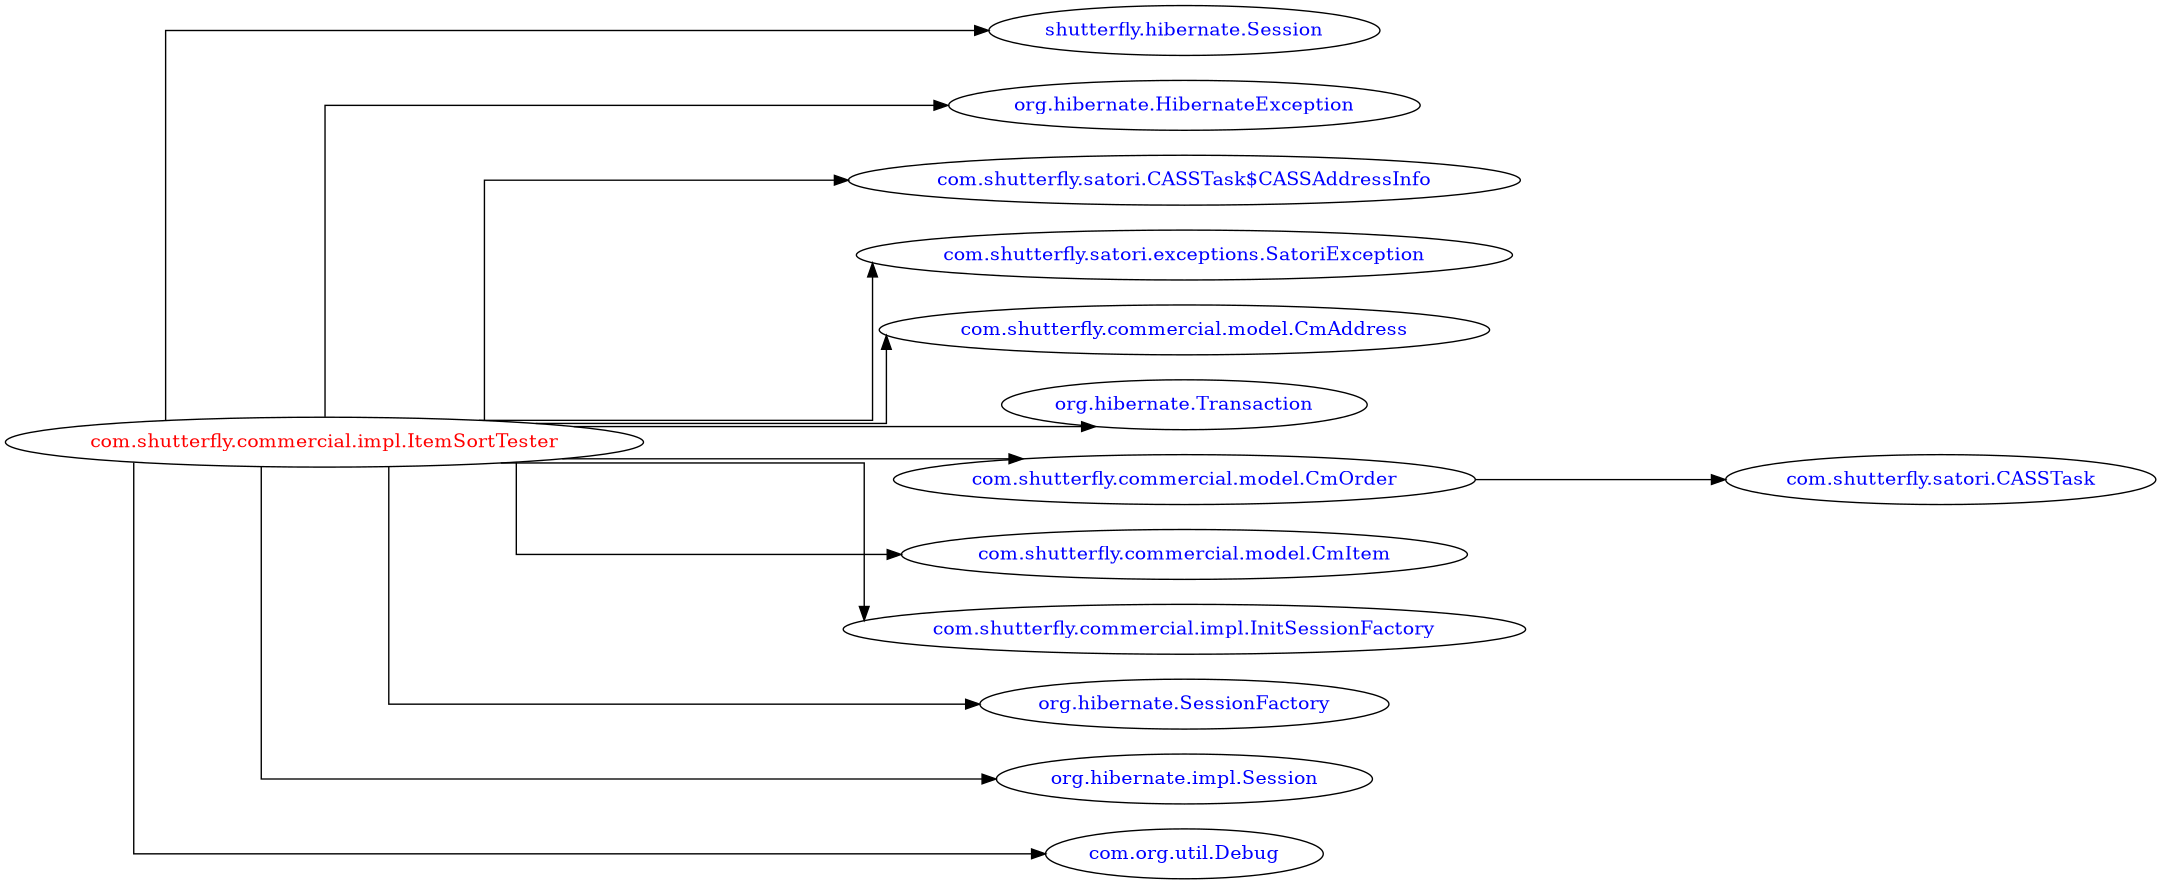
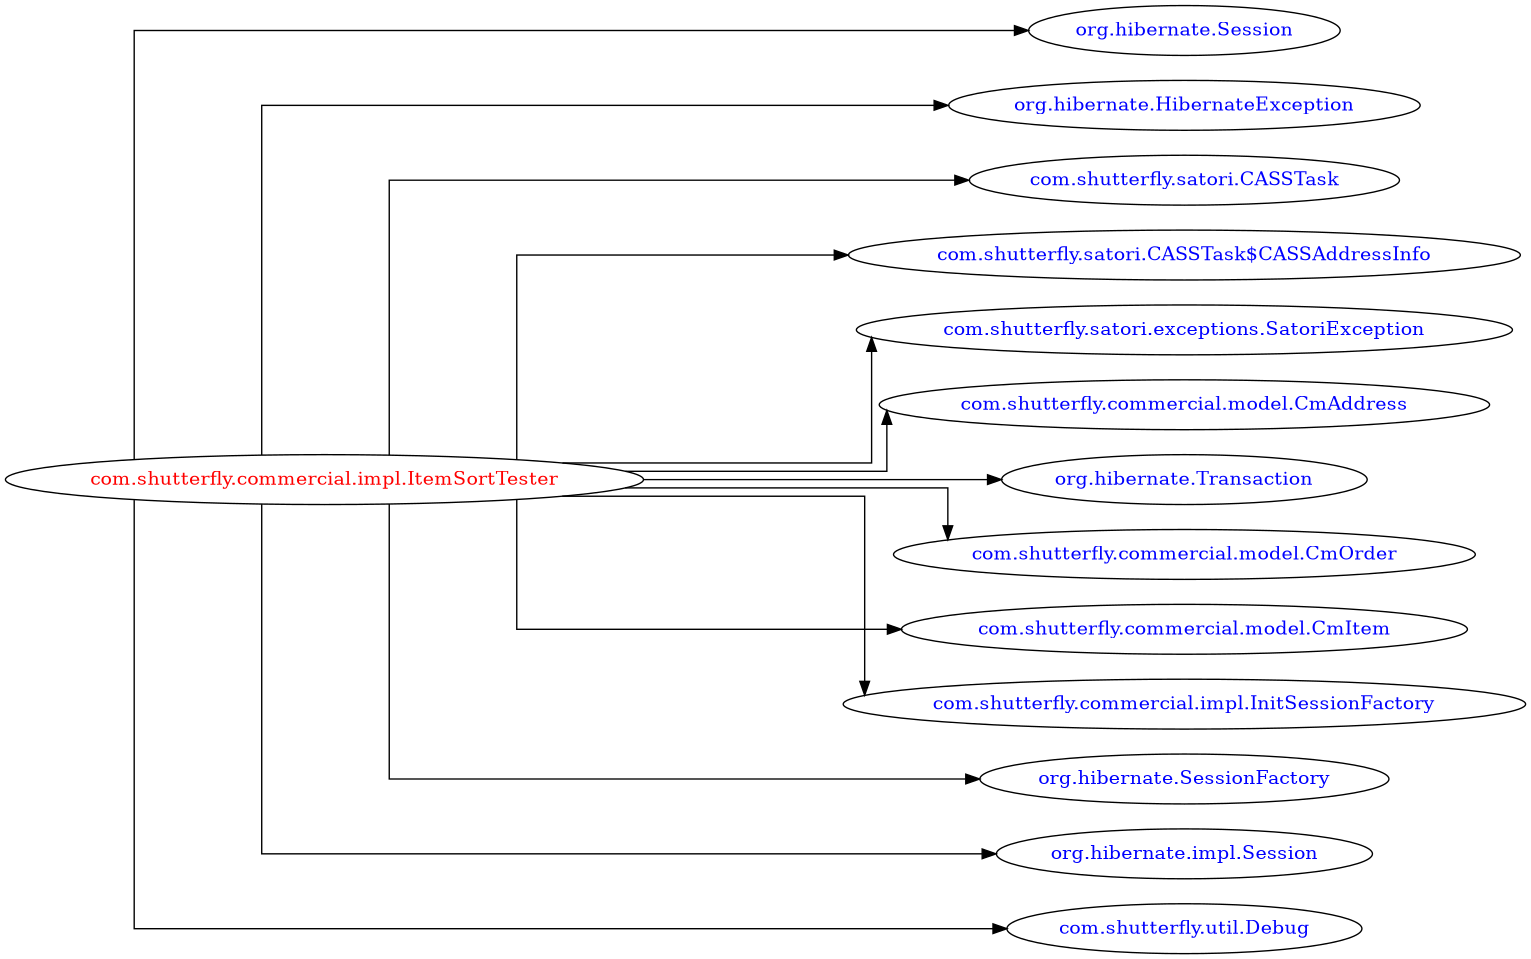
(1184, 30) -> (1184, 30)
(1594, 480) -> (535, 180)
(1184, 854) -> (1184, 929)
